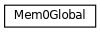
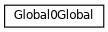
(50, 16) -> (54, 16)
